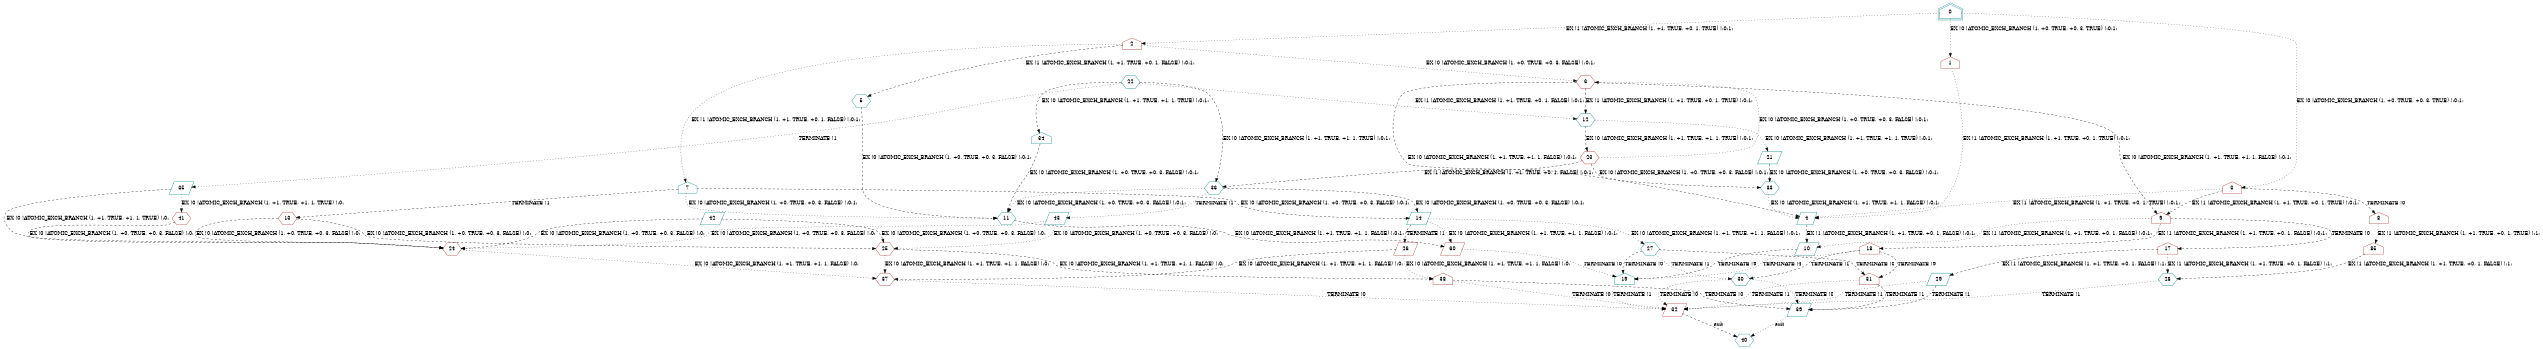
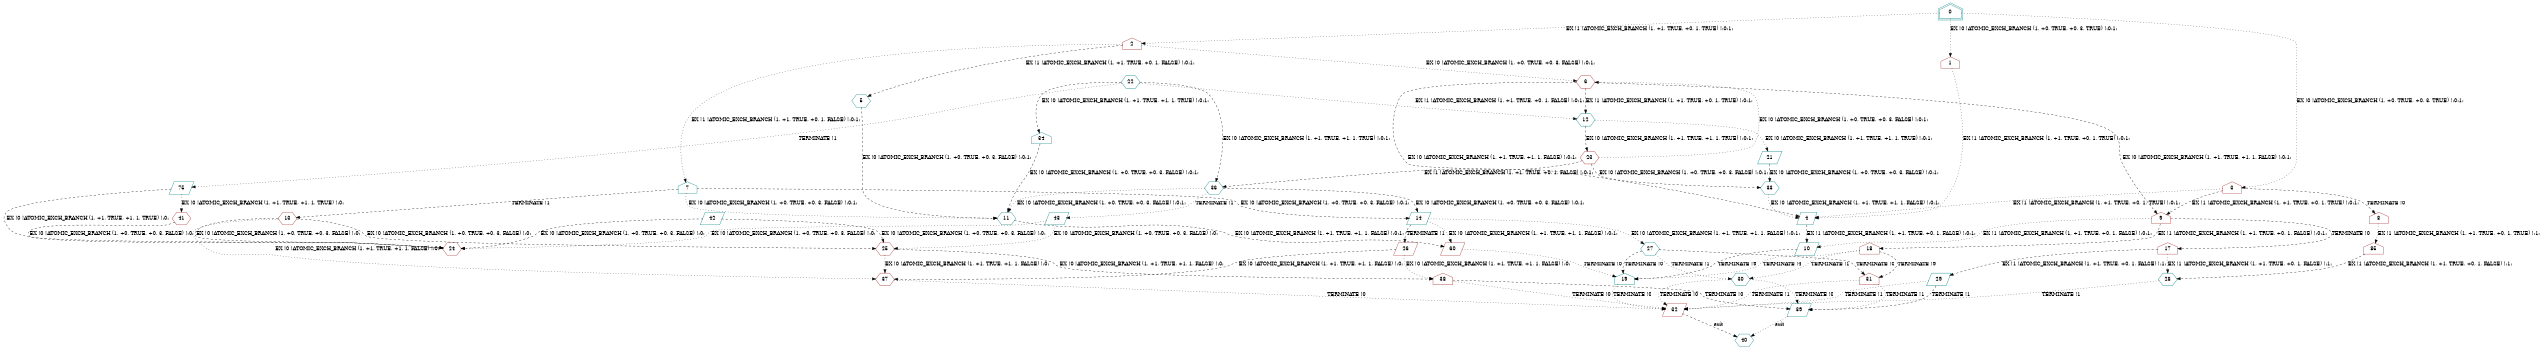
(181, 188) -> (181, 188)
(667, 264) -> (484, 269)
(1807, 265) -> (1807, 265)
(1633, 295) -> (1633, 295)
(1864, 306) -> (1864, 306)
